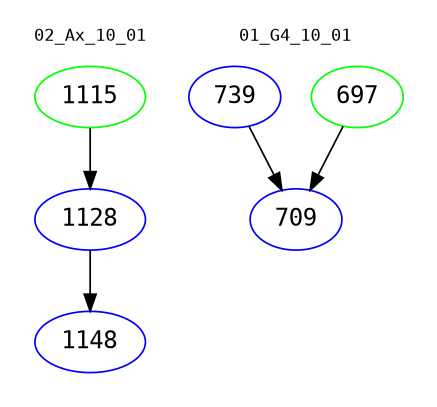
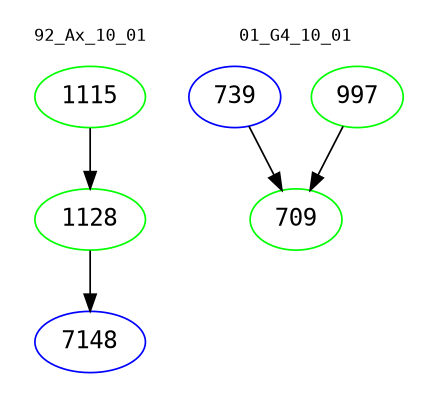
(91, 37) -> (91, 37)
(357, 97) -> (357, 97)
(90, 219) -> (90, 219)
(296, 219) -> (296, 219)
(90, 342) -> (90, 342)
